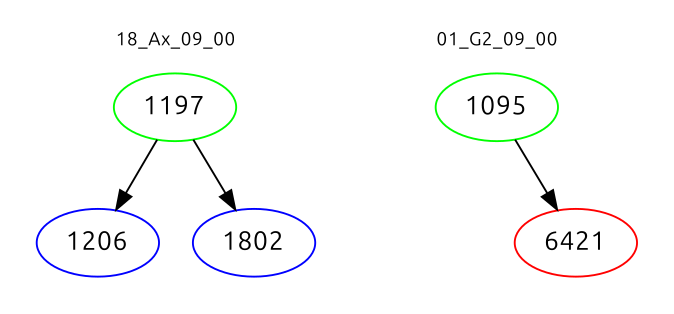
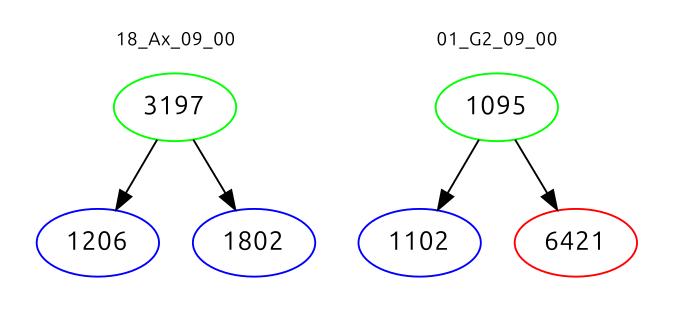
(175, 107) -> (175, 107)
none -> (420, 243)
